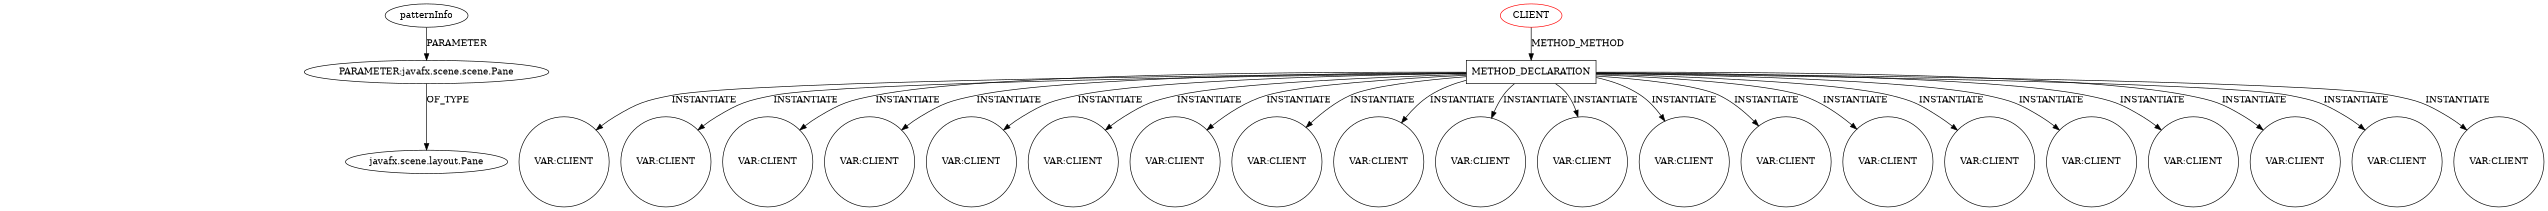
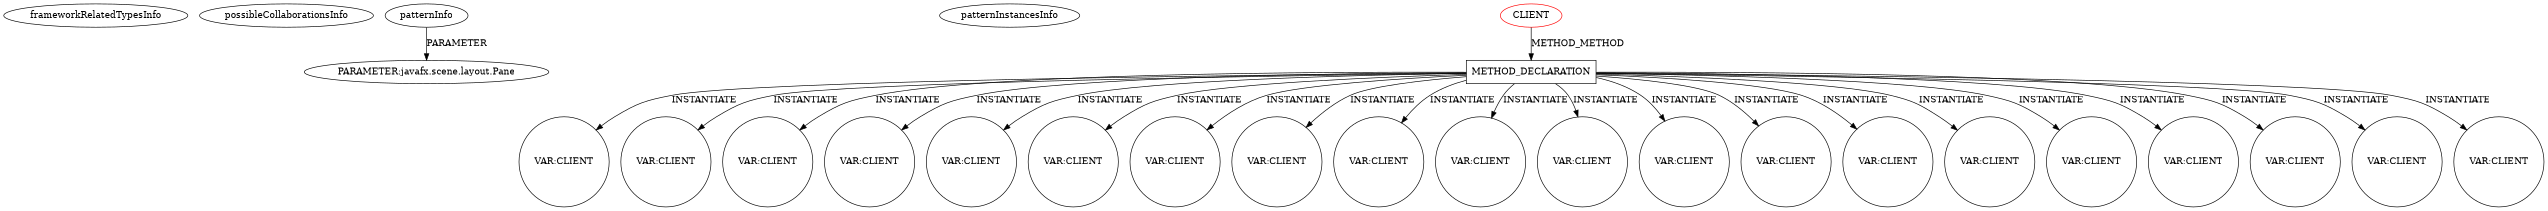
none -> (96, 16)
none -> (286, 16)
none -> (1010, 16)
(427, 72) -> (427, 72)
(427, 162) -> none
